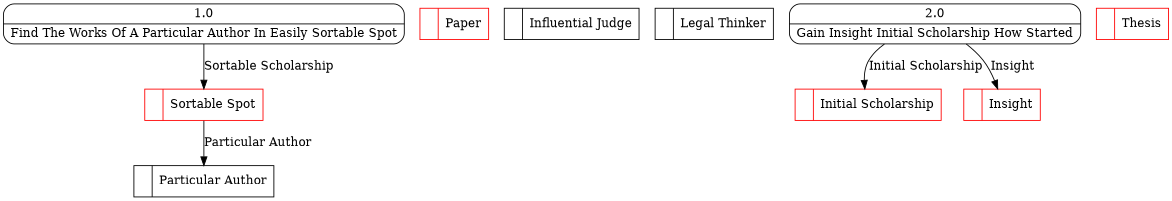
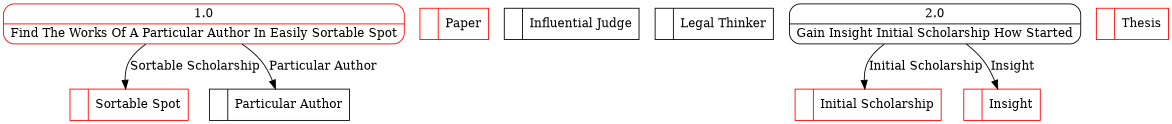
(204, 24) -> (204, 24)
(204, 139) -> (260, 60)
